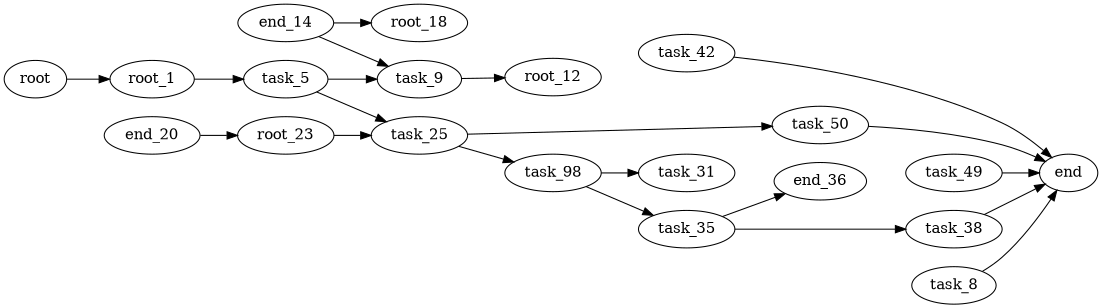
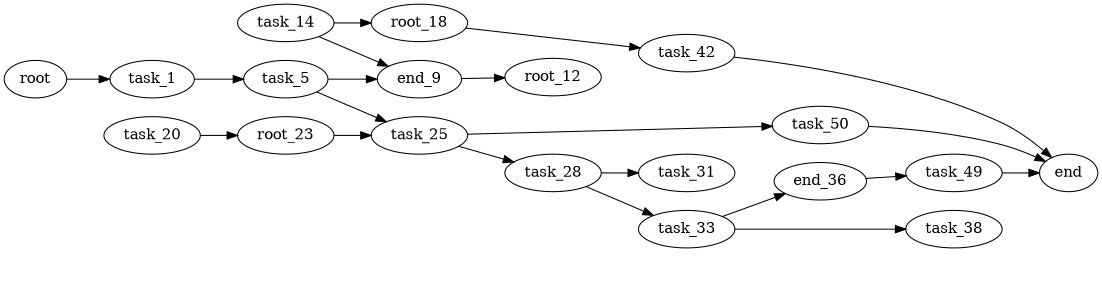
(286, 23) -> (286, 23)
none -> (548, 37)
(152, 79) -> (152, 79)
(419, 79) -> (419, 79)
(152, 135) -> (152, 135)
(553, 173) -> (553, 173)
none -> (881, 177)
(1010, 202) -> none
(687, 229) -> (687, 229)
(954, 285) -> none
